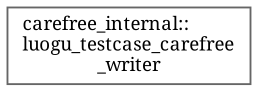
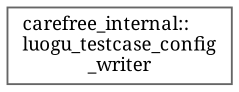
(129, 46) -> (120, 46)
